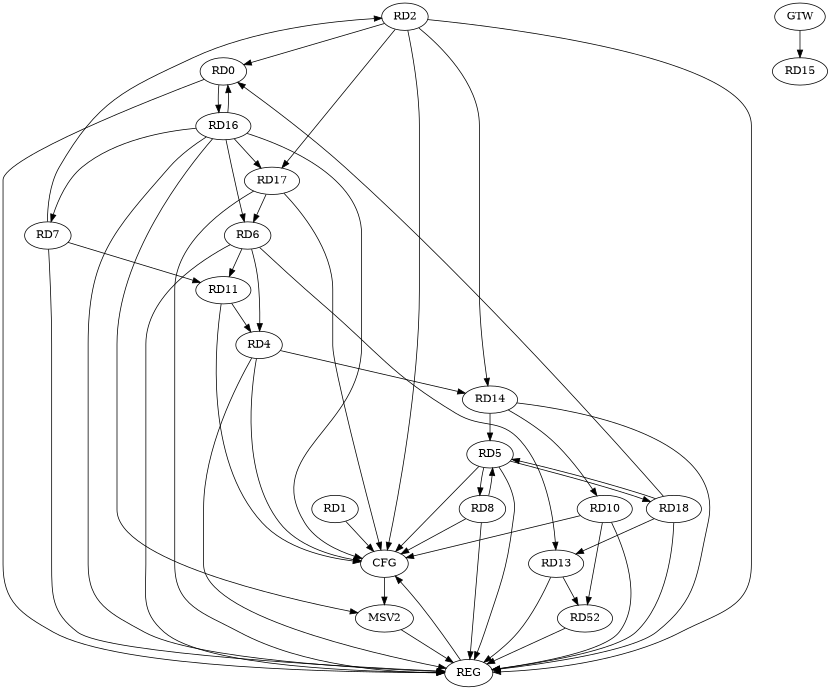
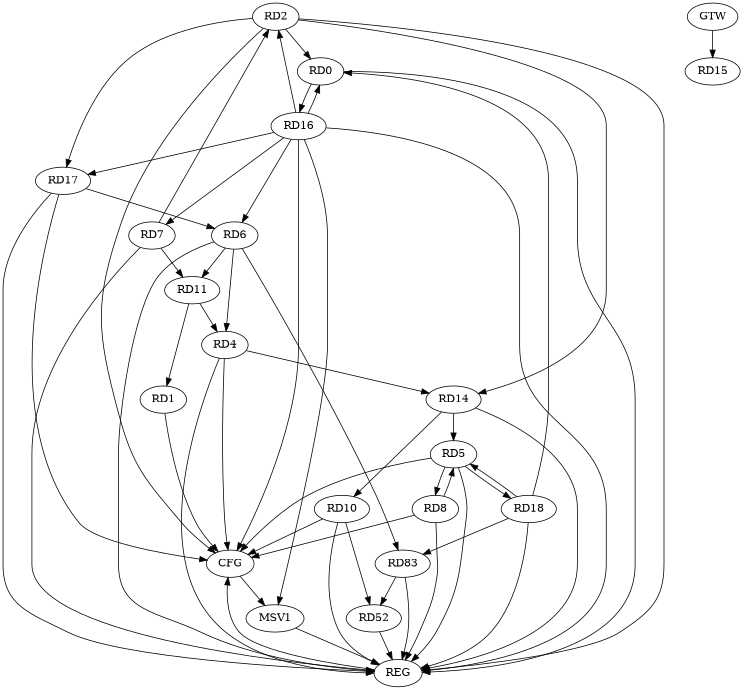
none -> (288, 75)
(230, 467) -> (179, 341)
(556, 564) -> (403, 564)
(384, 618) -> (275, 618)
